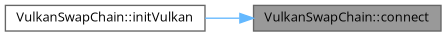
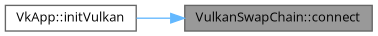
(105, 18) -> (71, 18)
